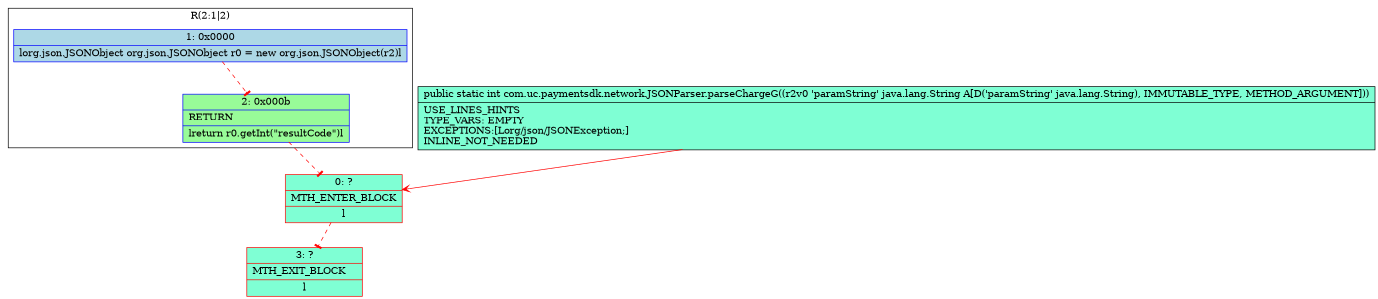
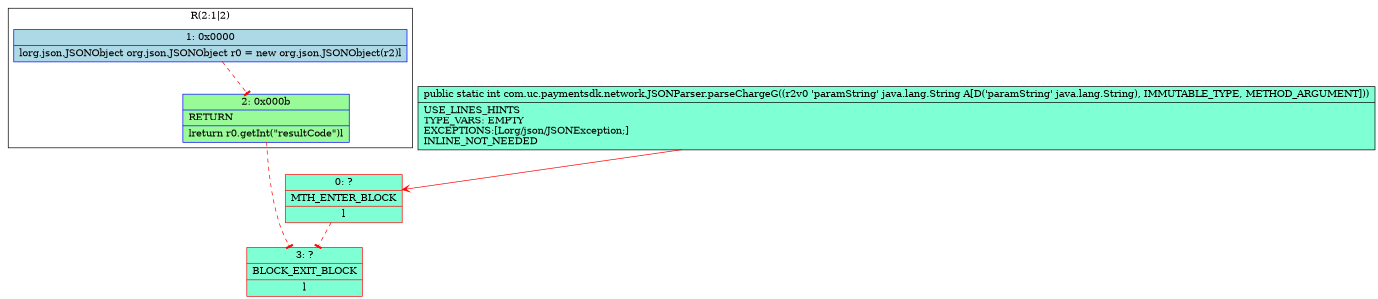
(303, 157) -> (272, 195)
(299, 271) -> (305, 271)
